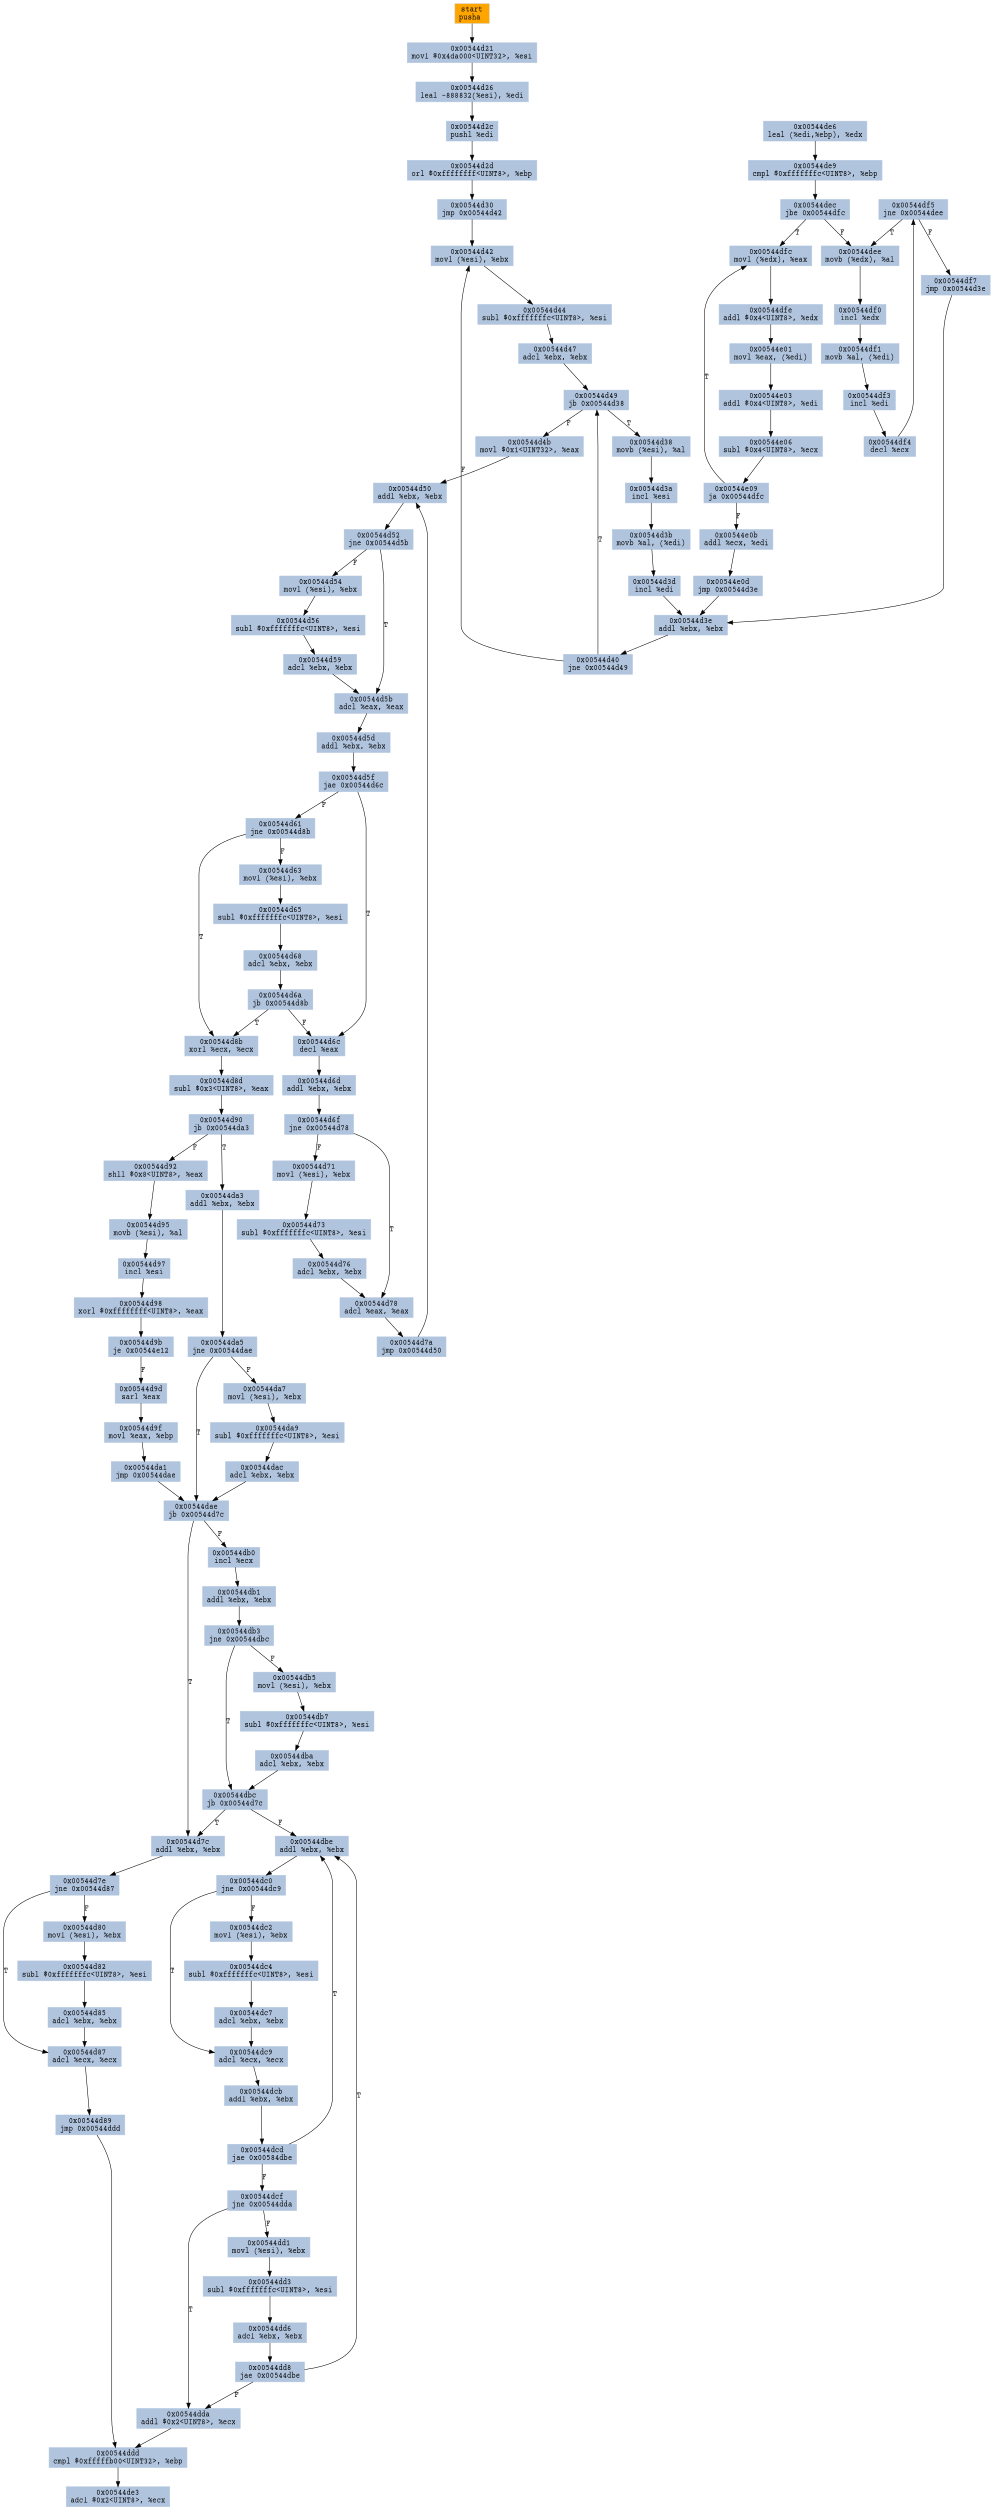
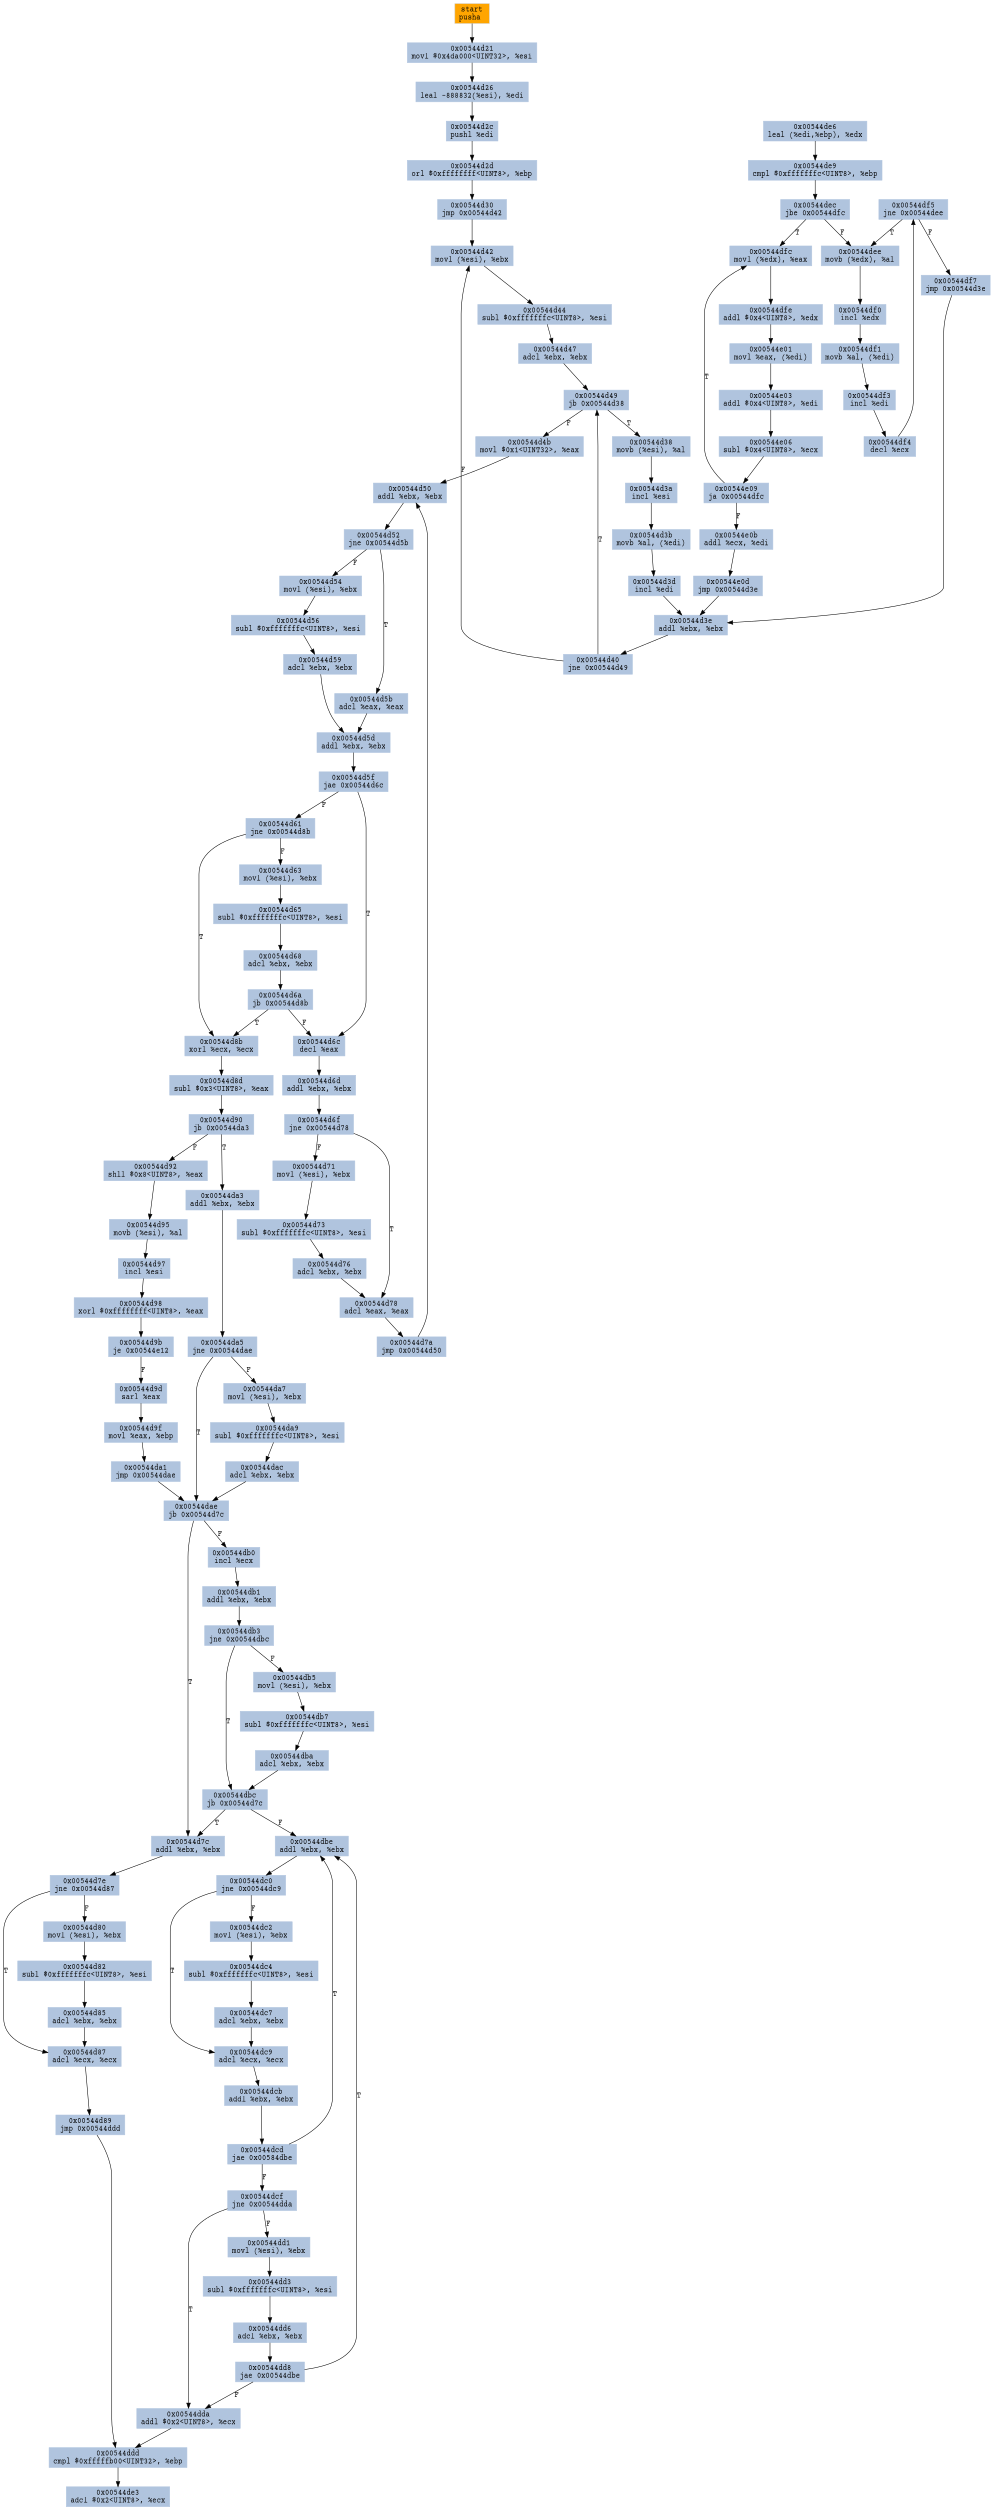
(344, 682) -> (326, 703)
